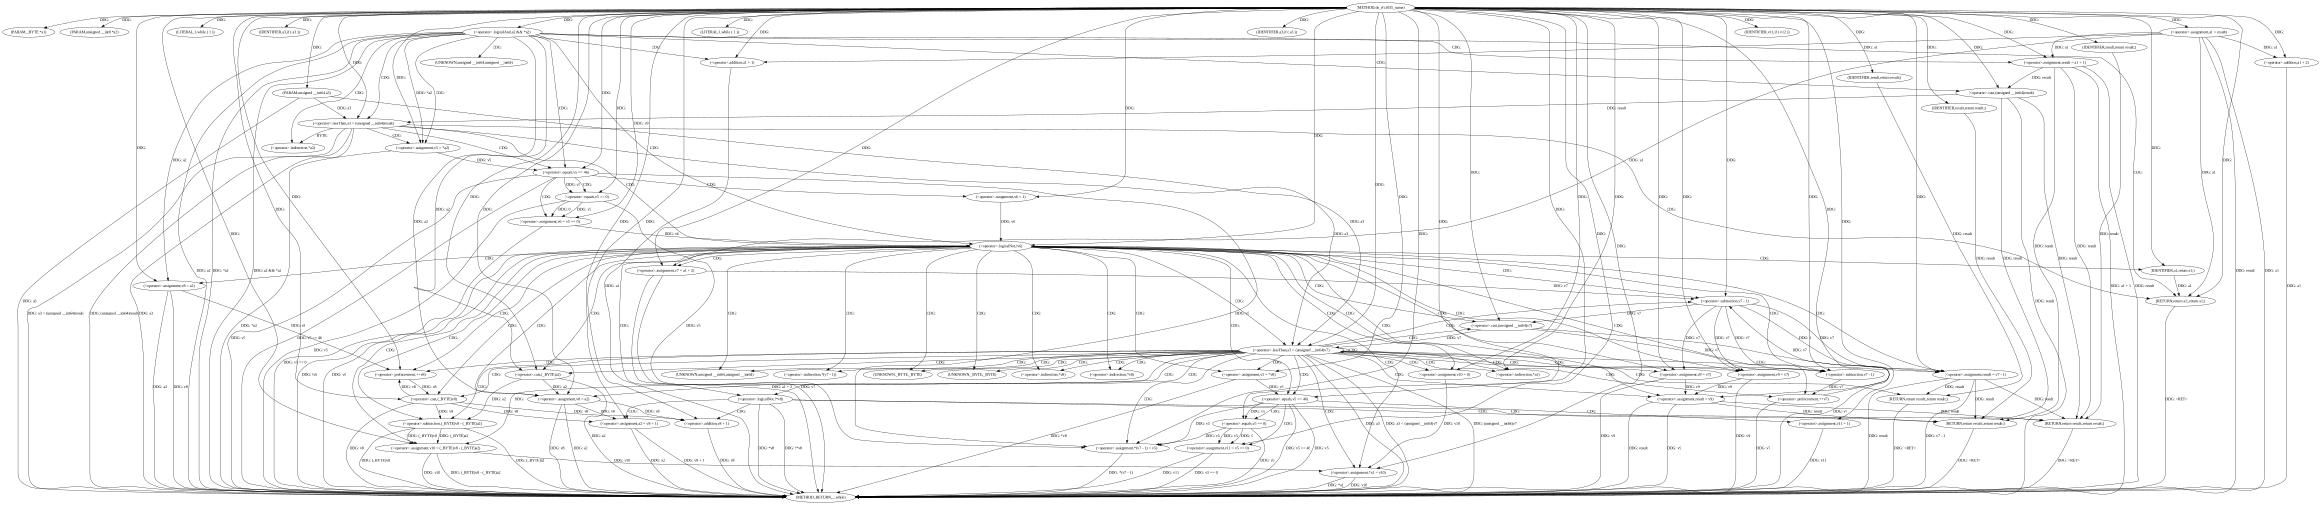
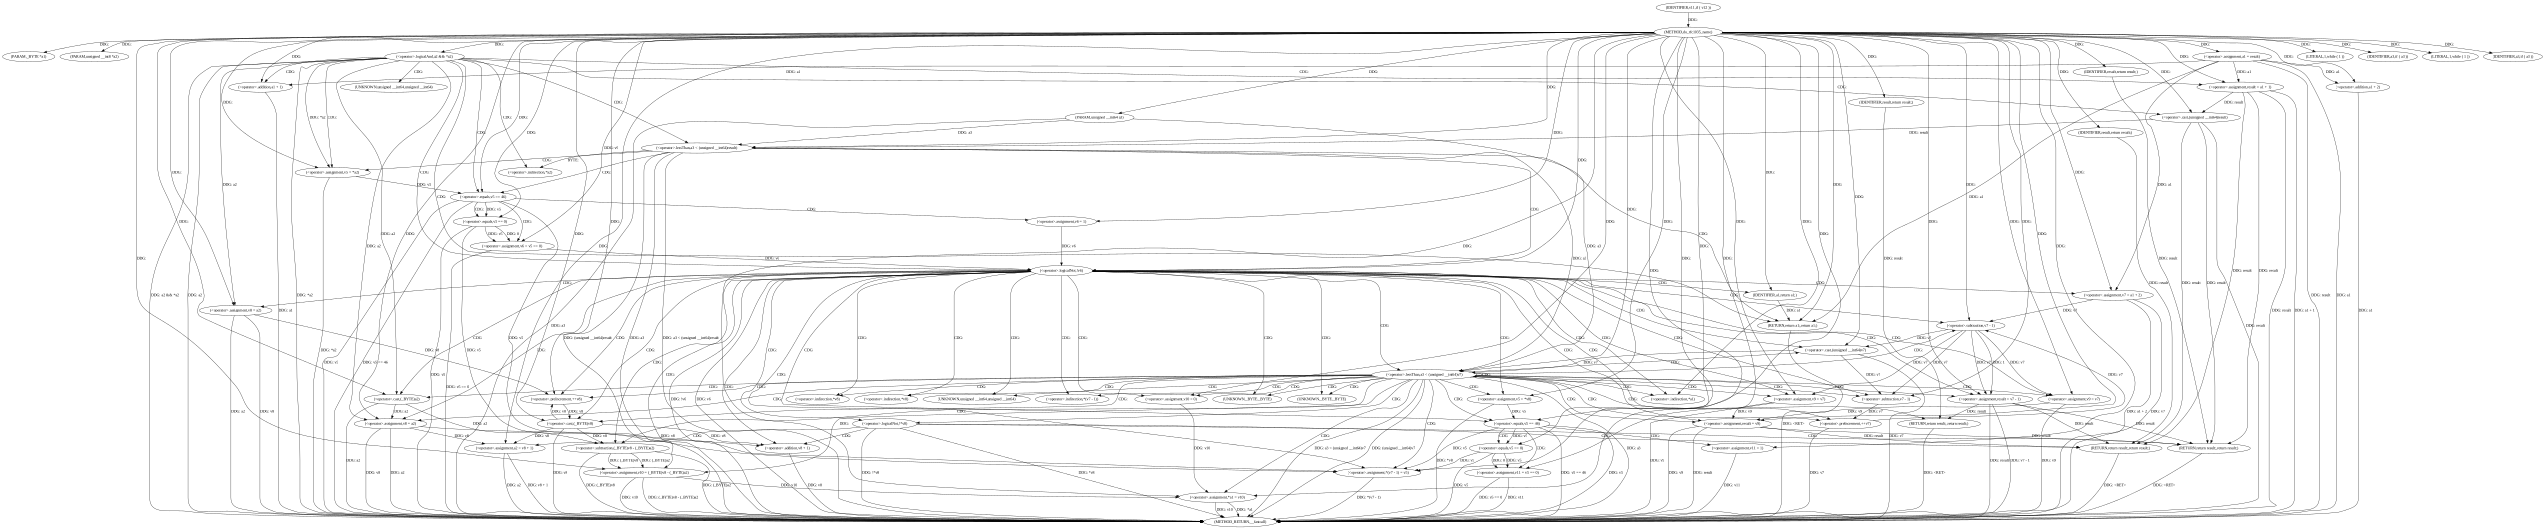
(1586, 11) -> (1688, 18)
none -> (815, 408)
(821, 497) -> (1240, 522)
